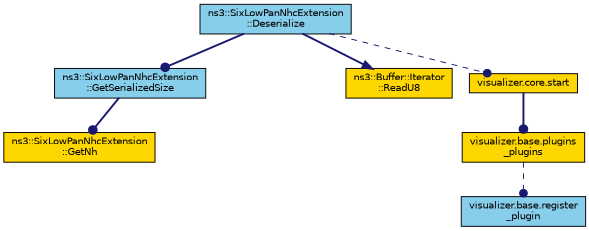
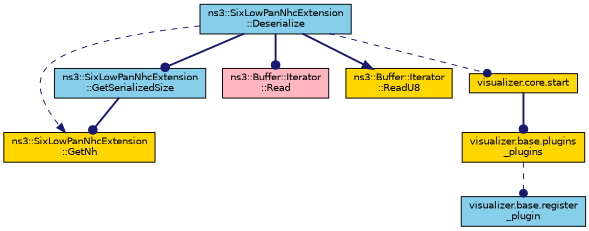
none -> (89, 46)
none -> (276, 83)
